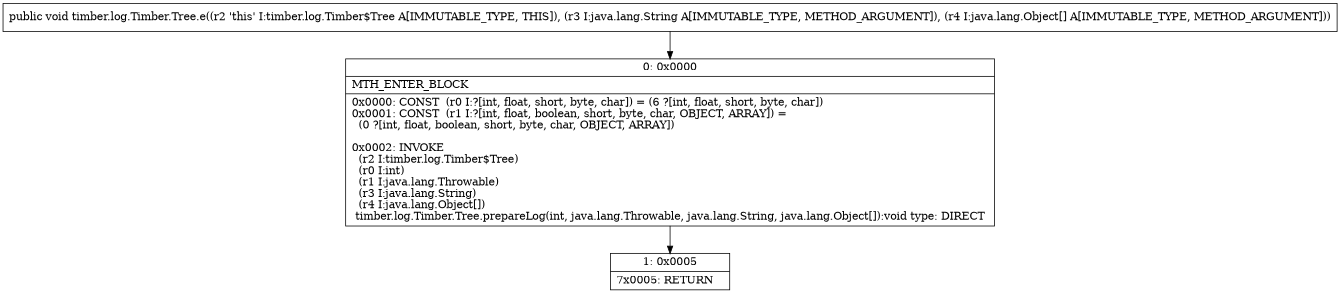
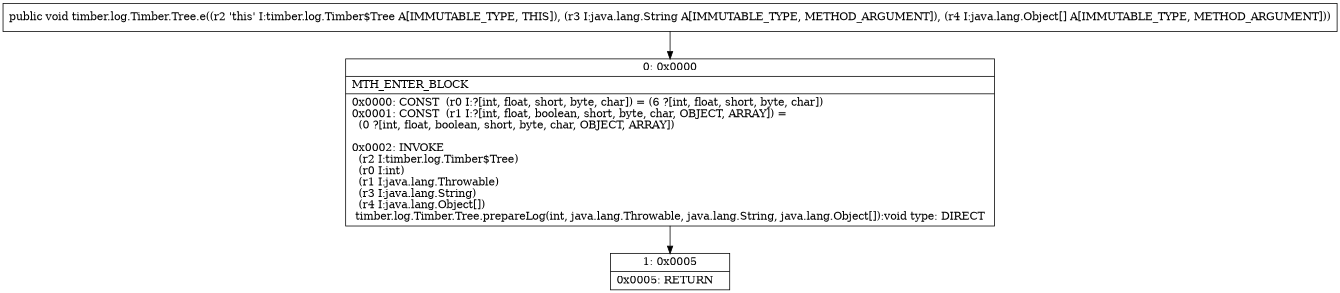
(670, 280) -> (670, 280)
